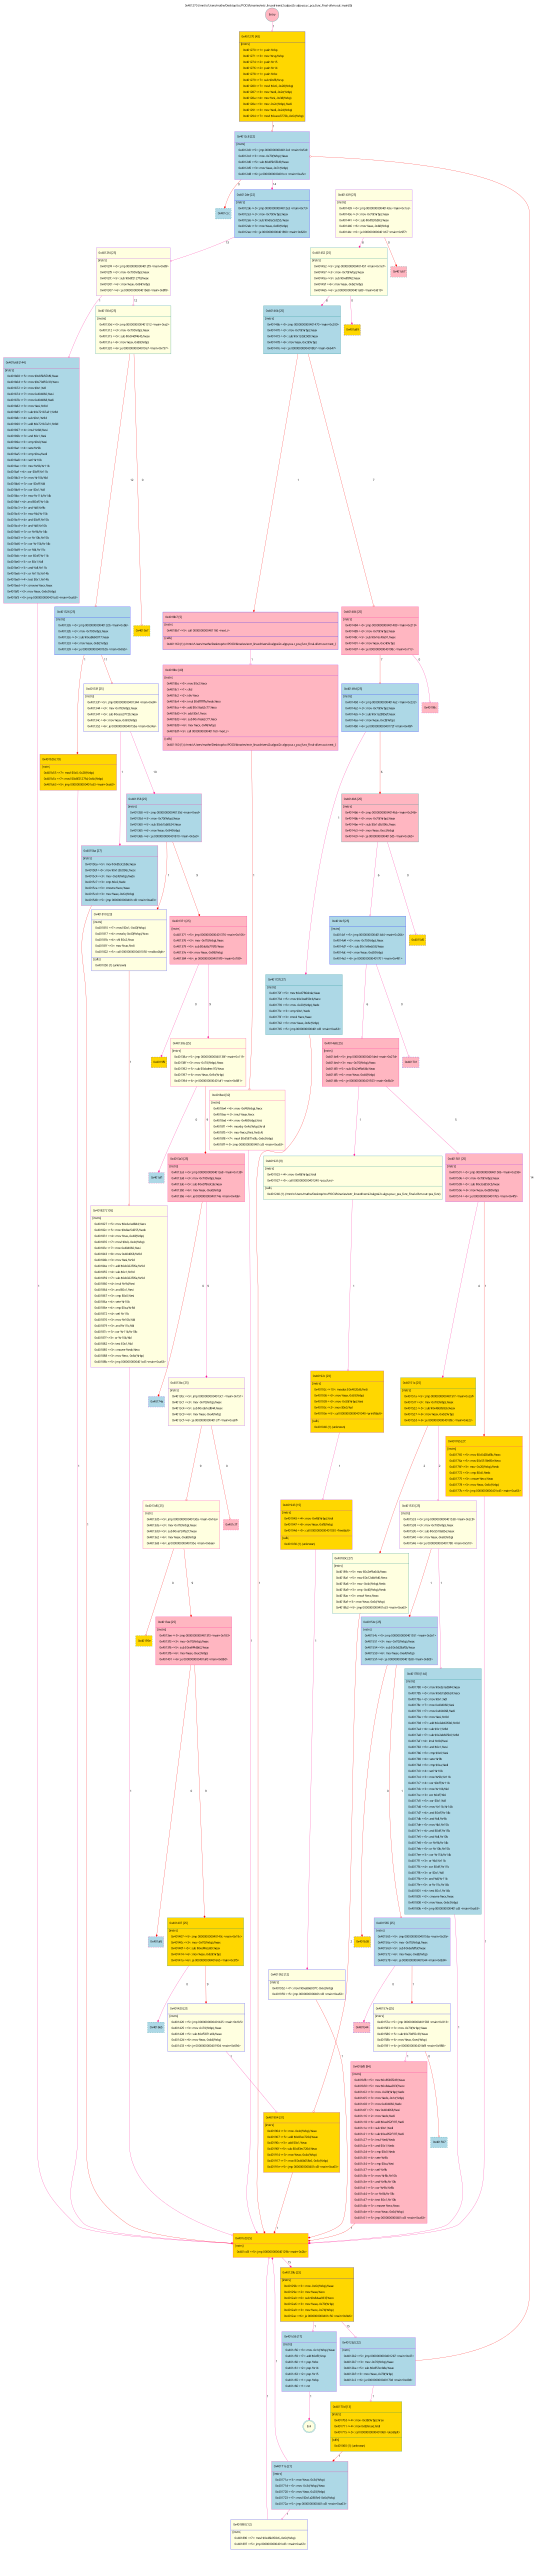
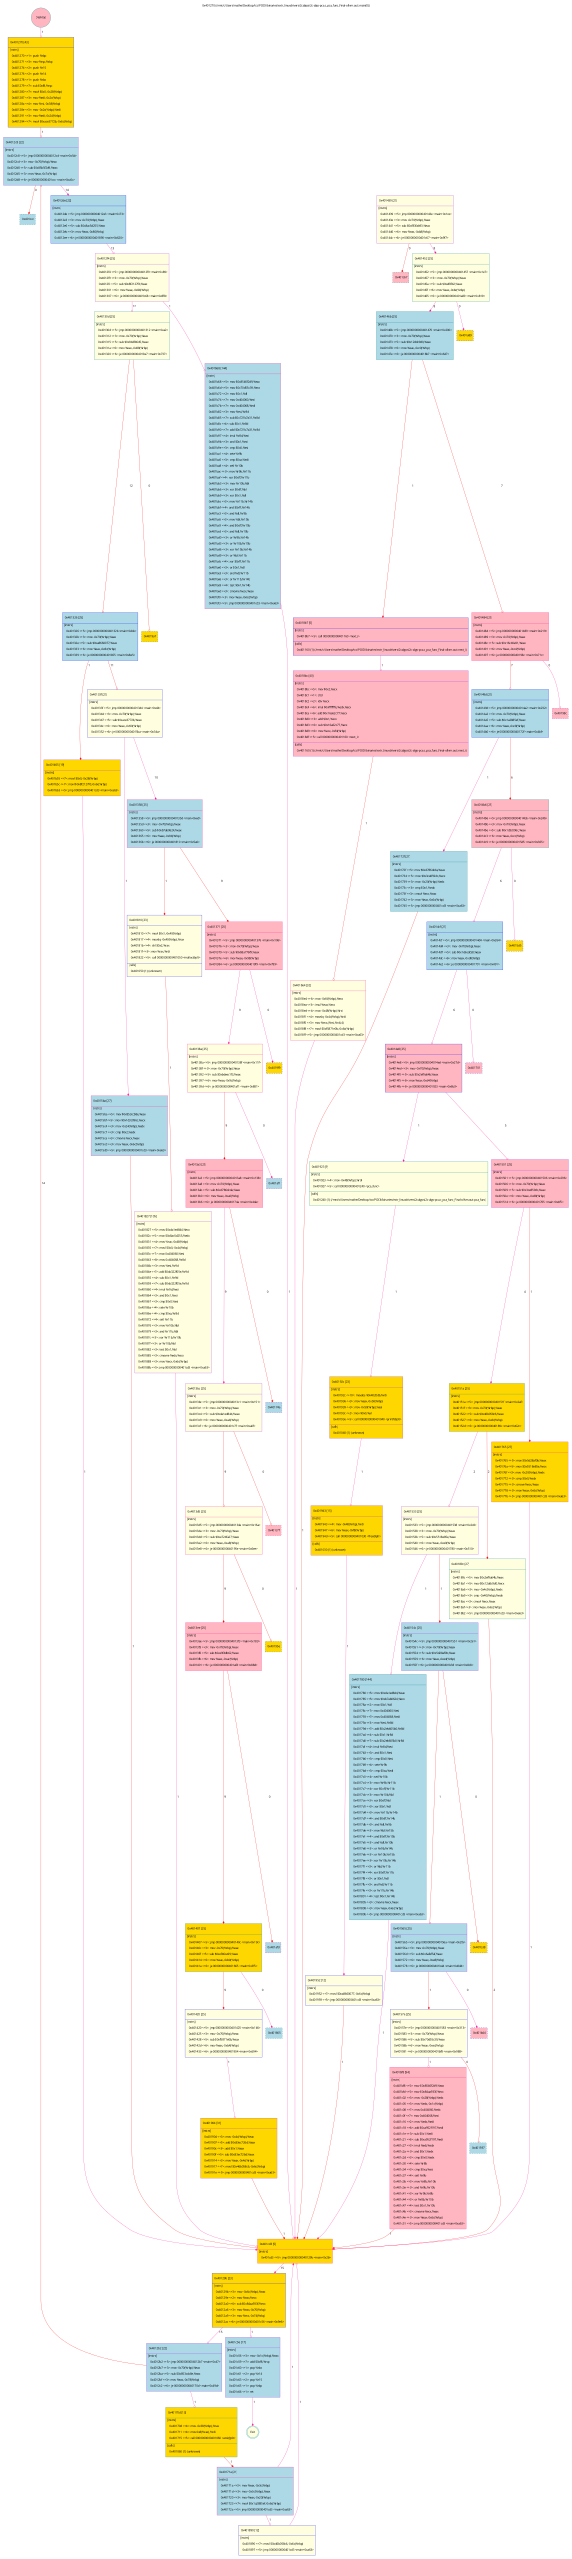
(272, 15) -> (41, 18)
(361, 1062) -> (424, 1068)
(351, 1864) -> (493, 2004)
